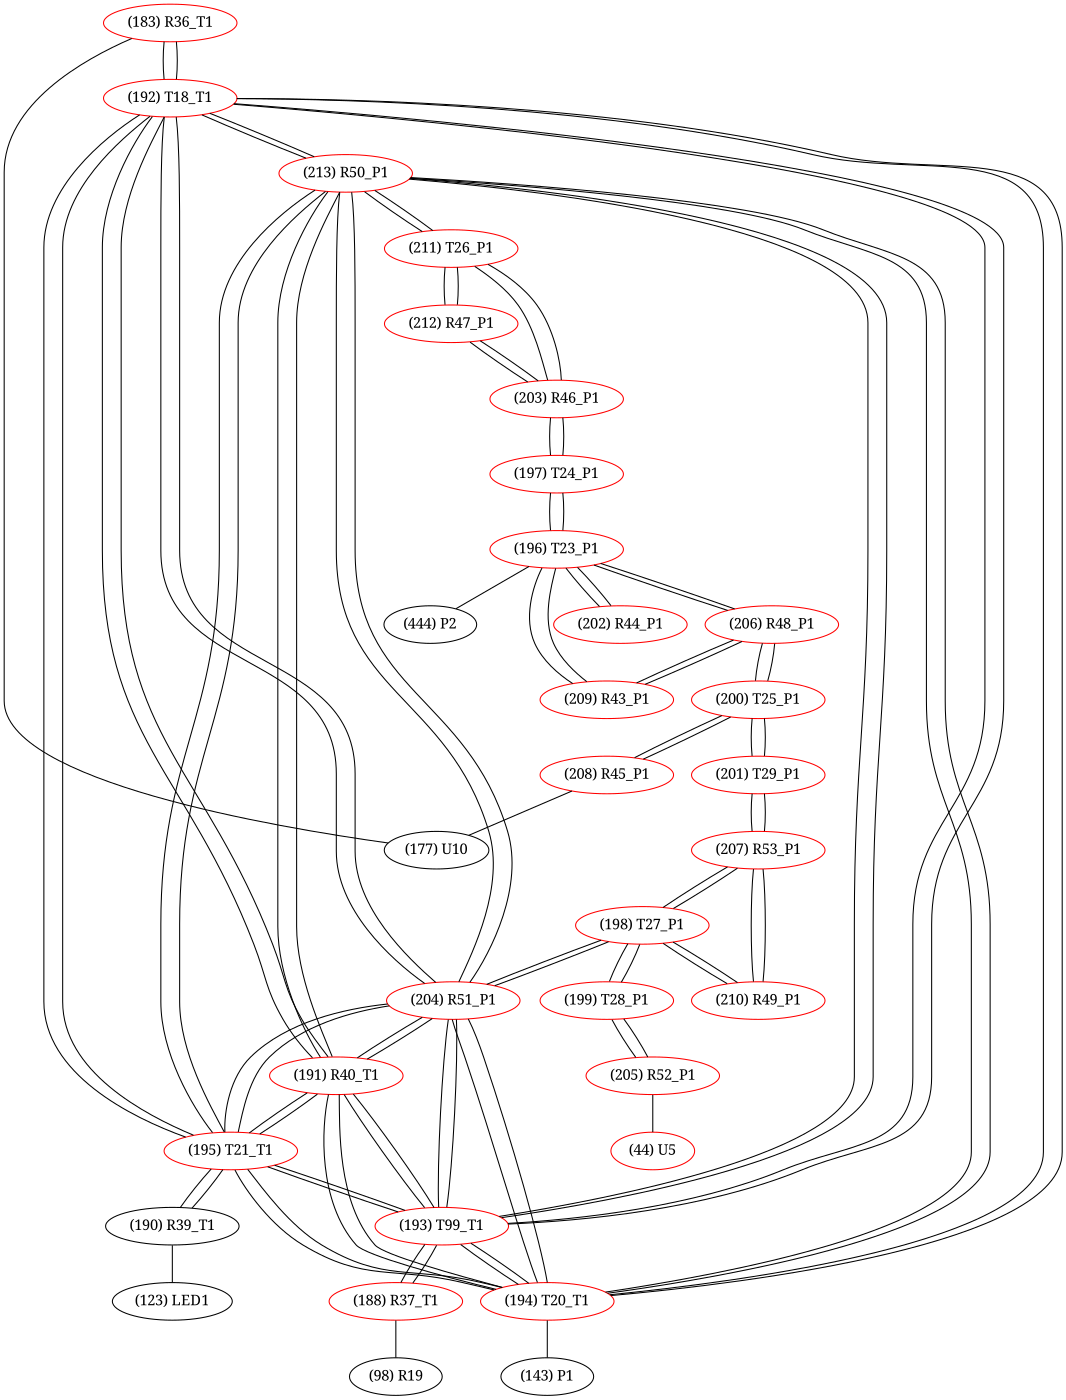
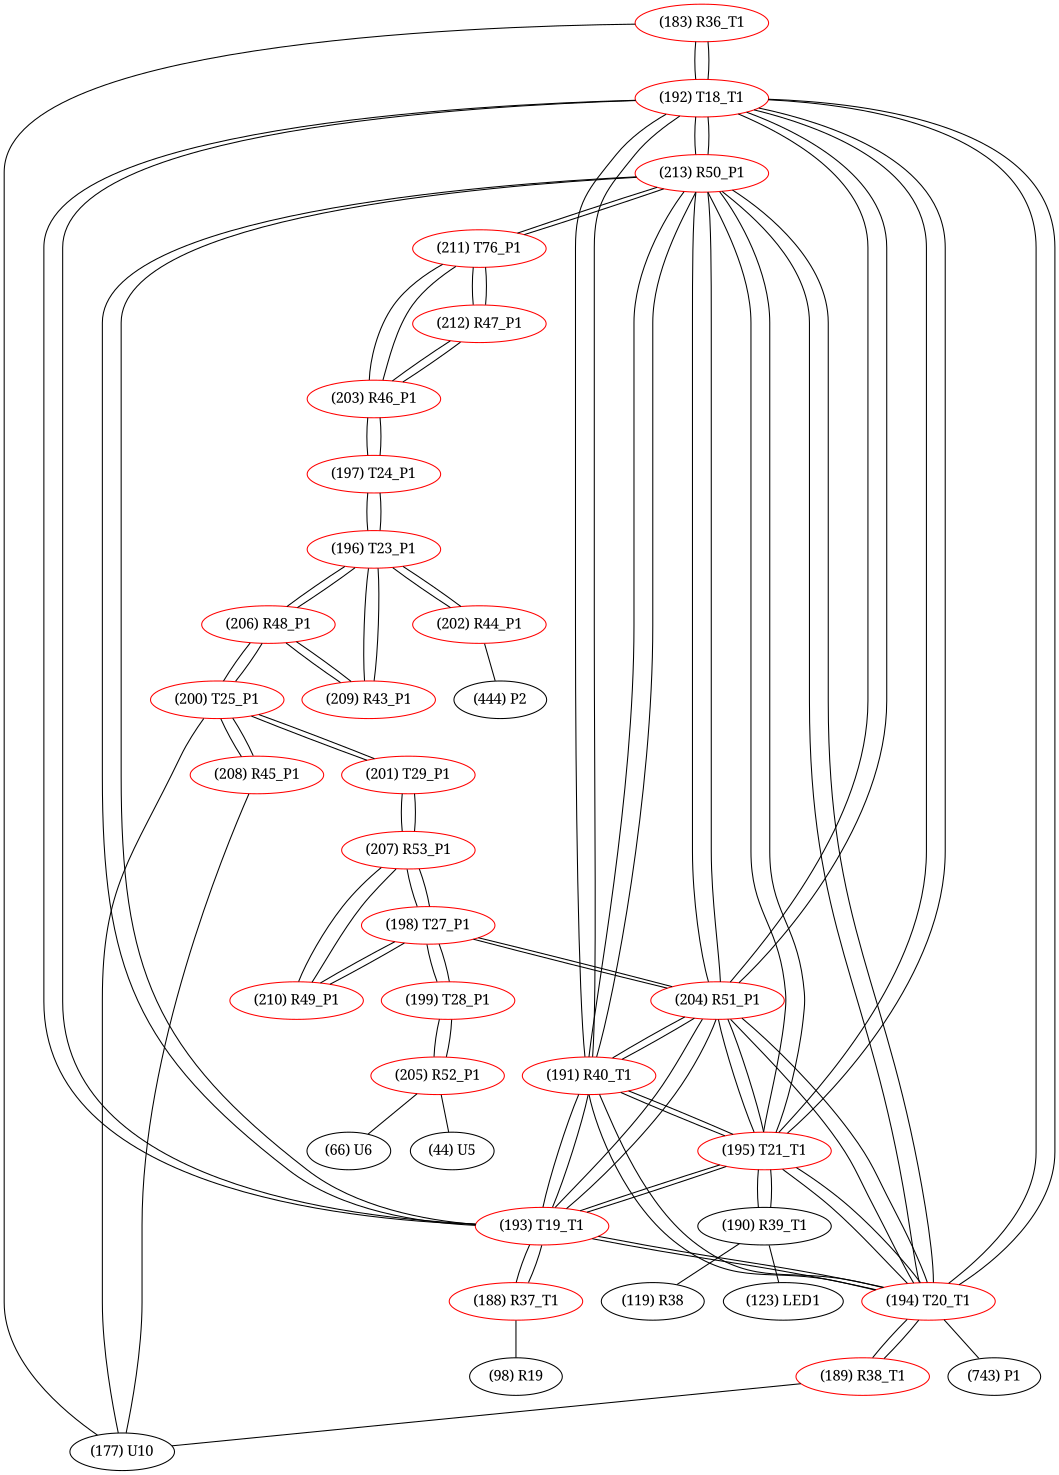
(451, 249) -> (479, 249)
(492, 588) -> (490, 662)
none -> (102, 1065)
none -> (349, 1151)
(653, 1151) -> (452, 1151)
(442, 1226) -> (542, 1226)
none -> (653, 1301)
(547, 1377) -> (994, 1377)
none -> (863, 1377)
